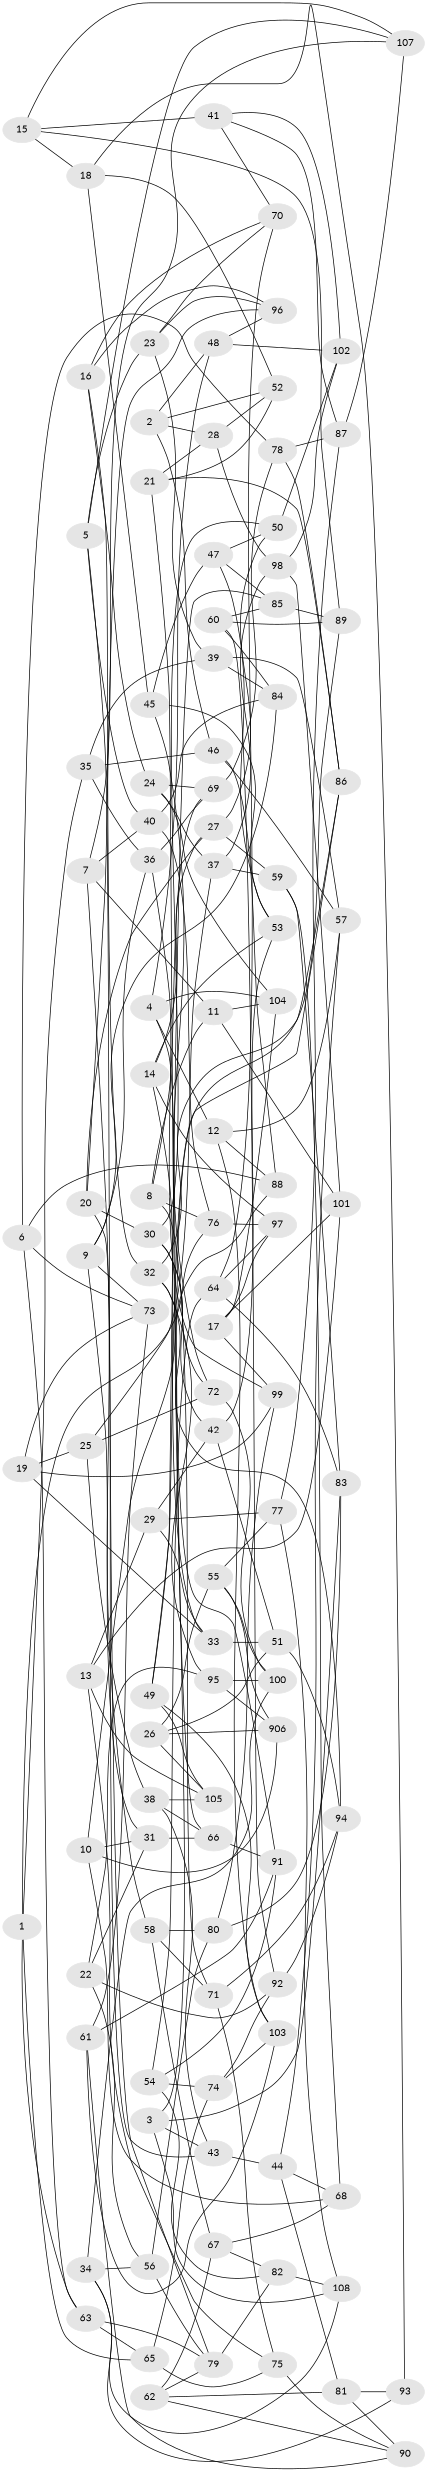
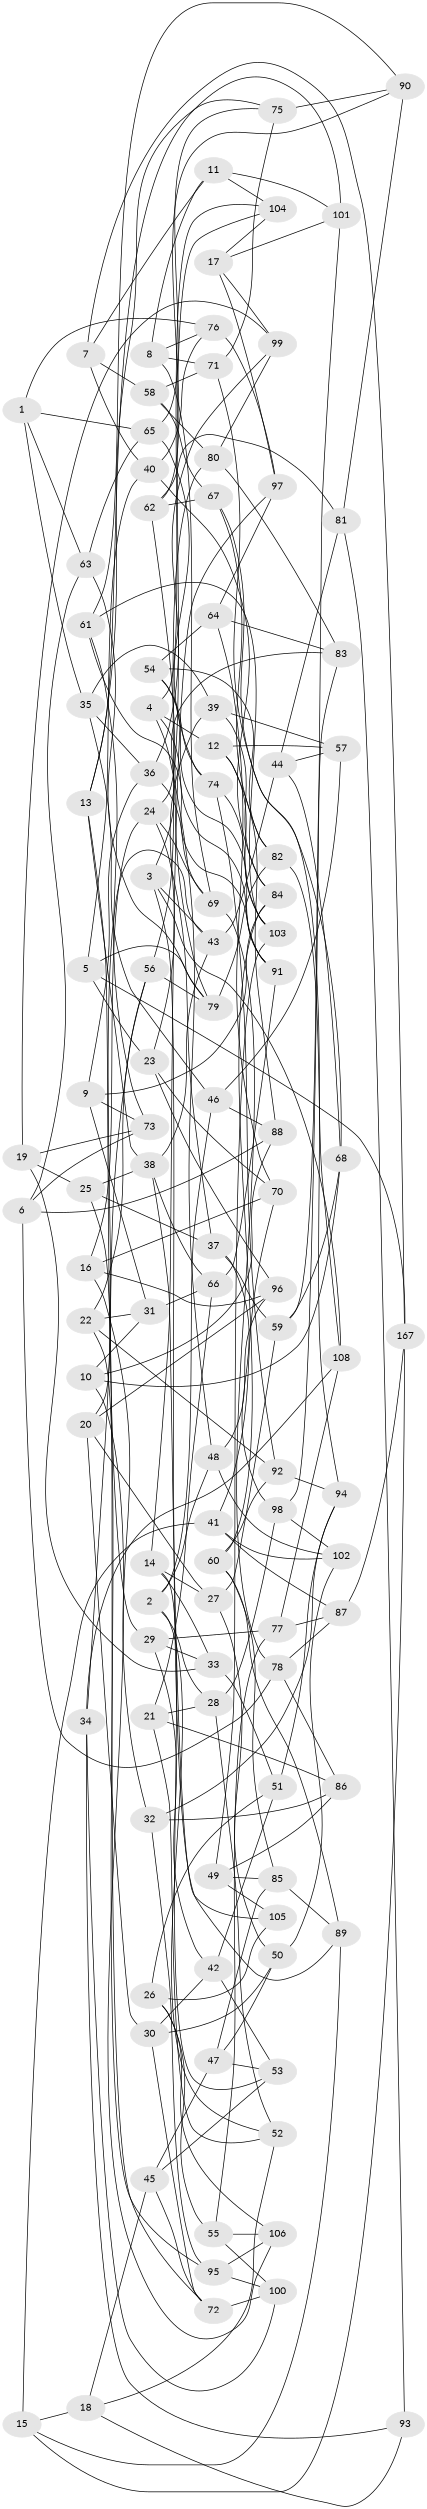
(405, 43) -> (405, 1336)
(278, 1730) -> (278, 2234)
(137, 1759) -> (116, 1038)
